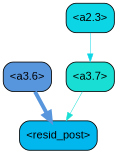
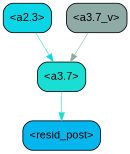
none -> (97, 18)
(27, 77) -> none
